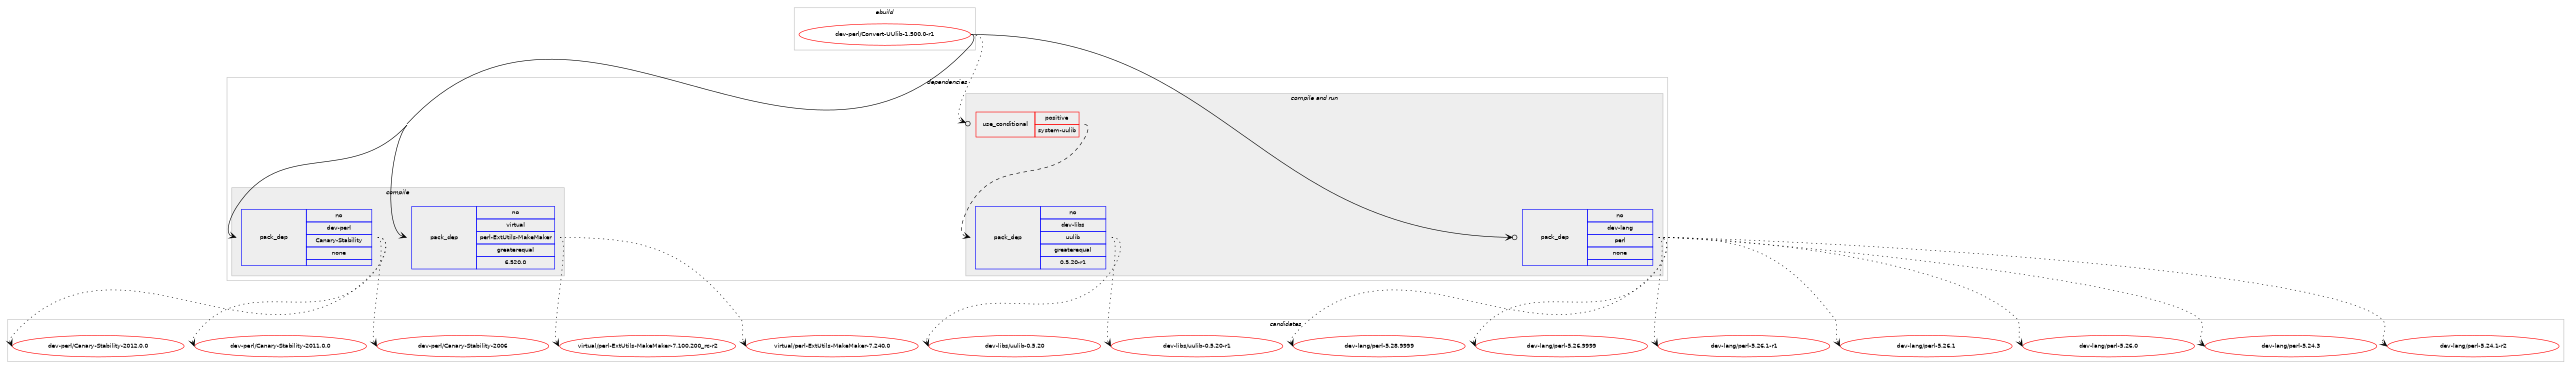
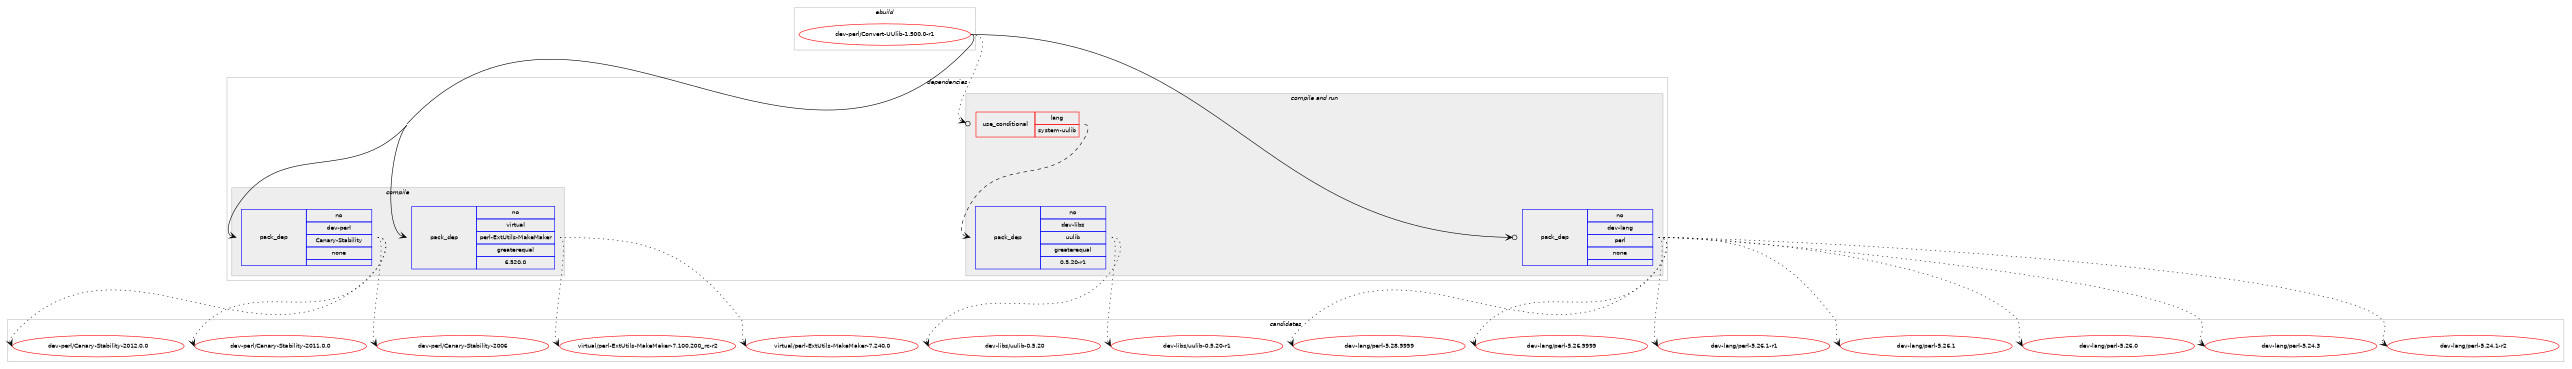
(1057, 118) -> (1057, 118)
